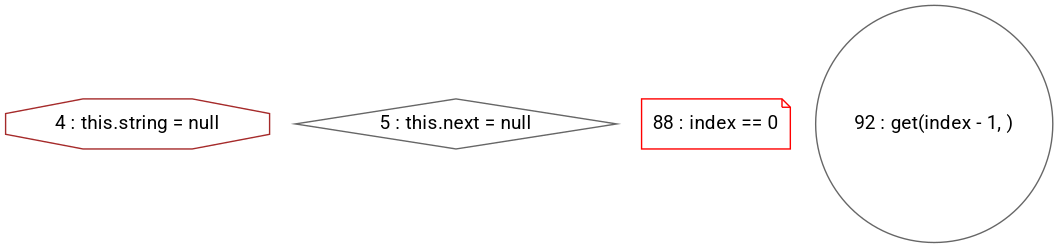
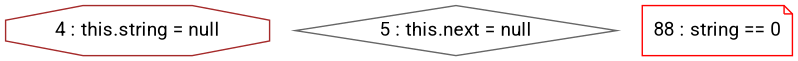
(716, 124) -> (717, 31)
(934, 124) -> none
